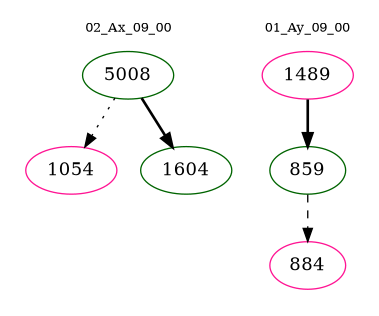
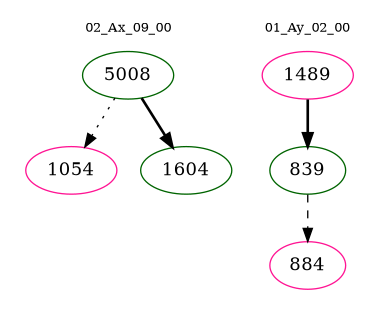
(308, 28) -> (308, 28)
(308, 170) -> (308, 170)
